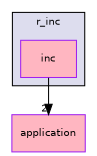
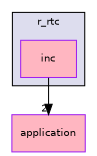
(49, 22) -> (49, 22)
